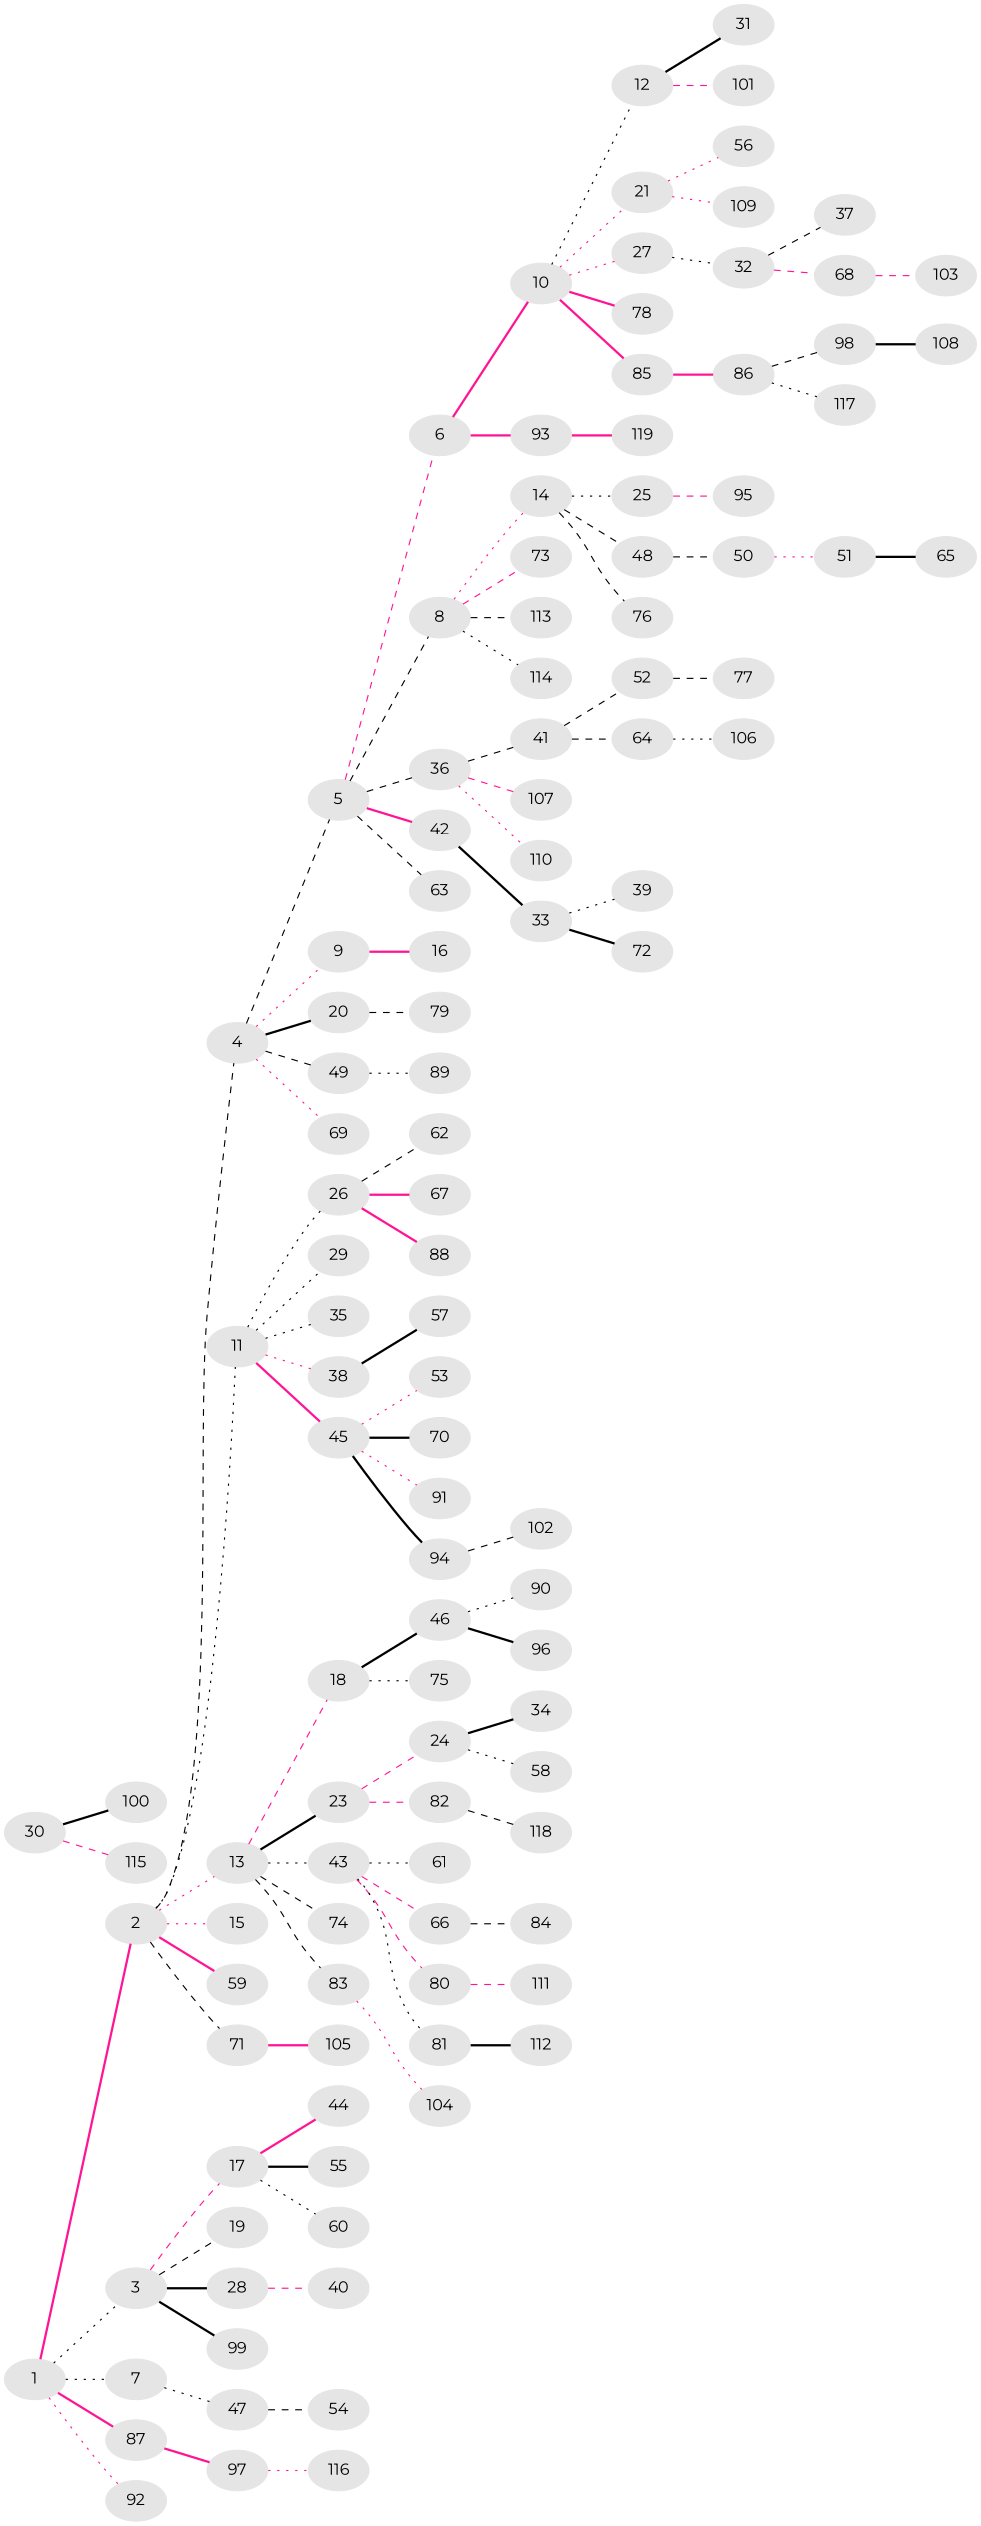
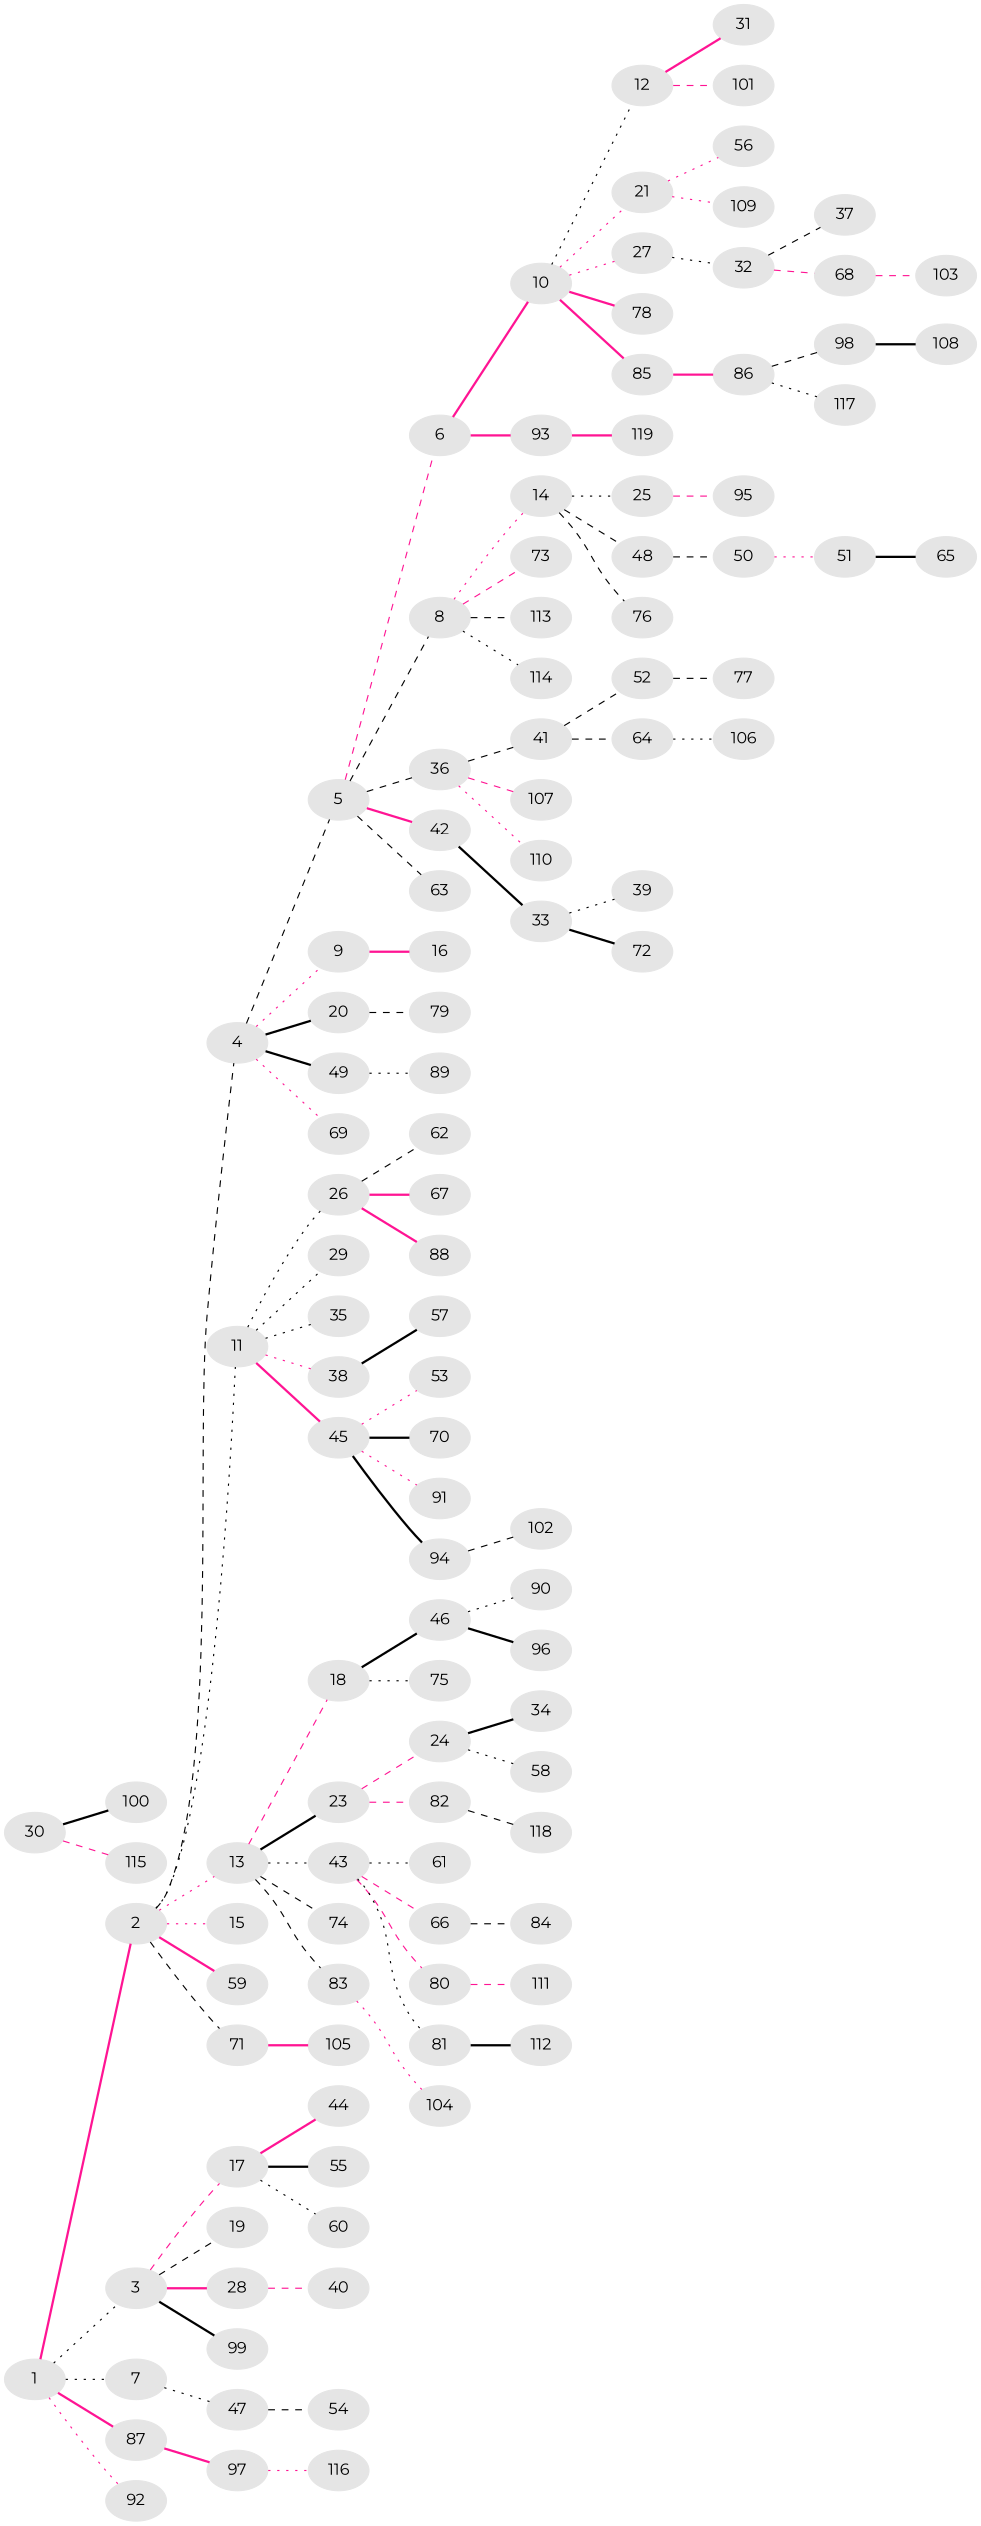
(693, 55) -> (693, 55)
(288, 1058) -> (288, 1058)
(187, 2288) -> (187, 2288)
